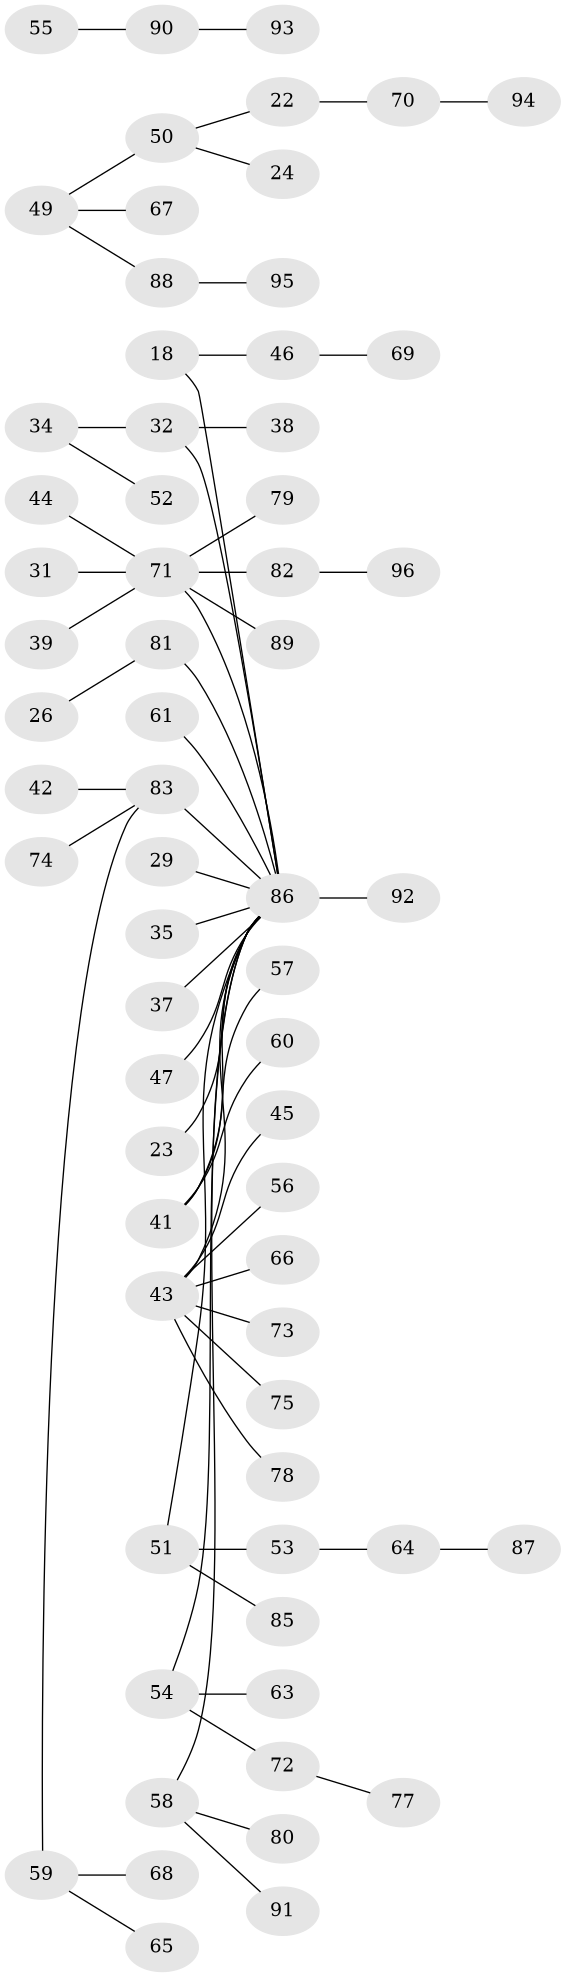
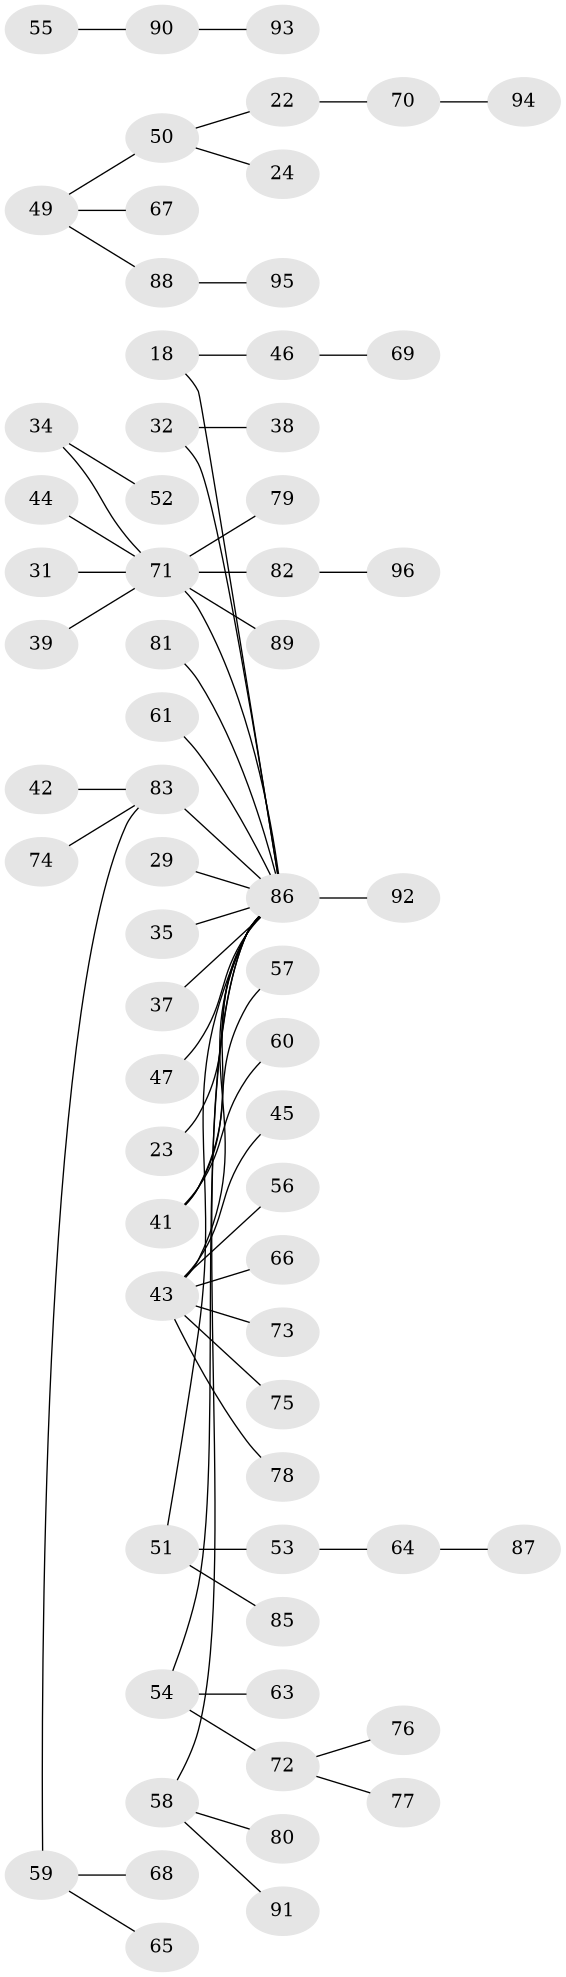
(102, 428) -> (102, 500)
(42, 717) -> none
none -> (403, 1730)
